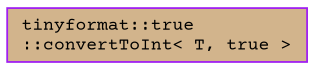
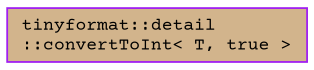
(157, 35) -> (157, 35)
